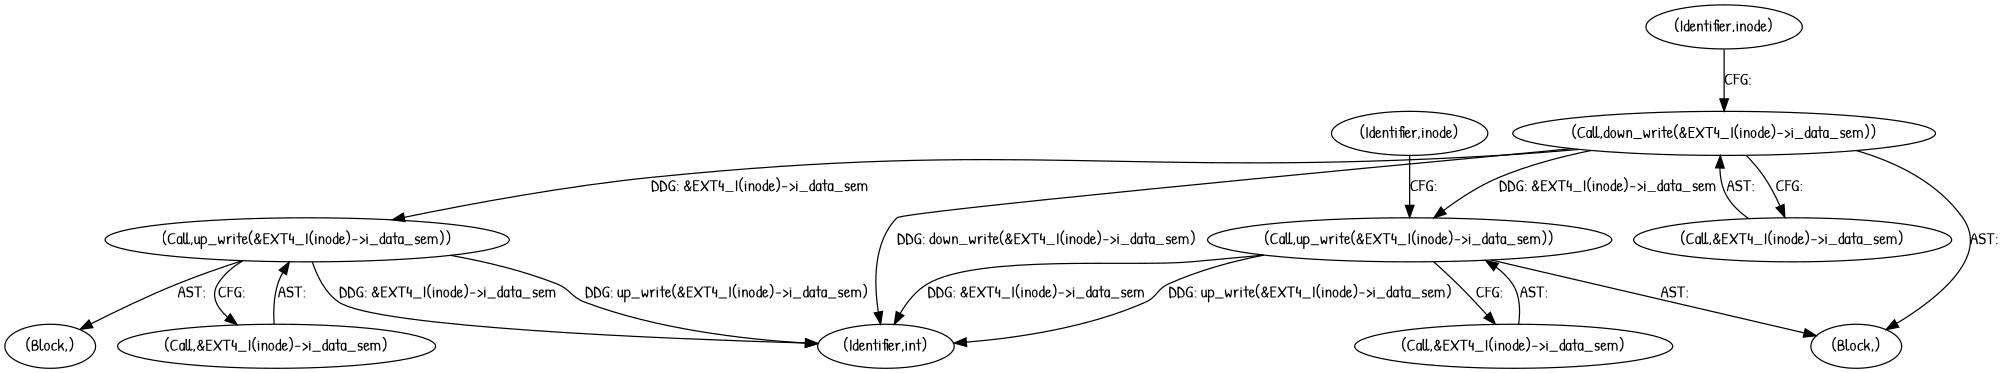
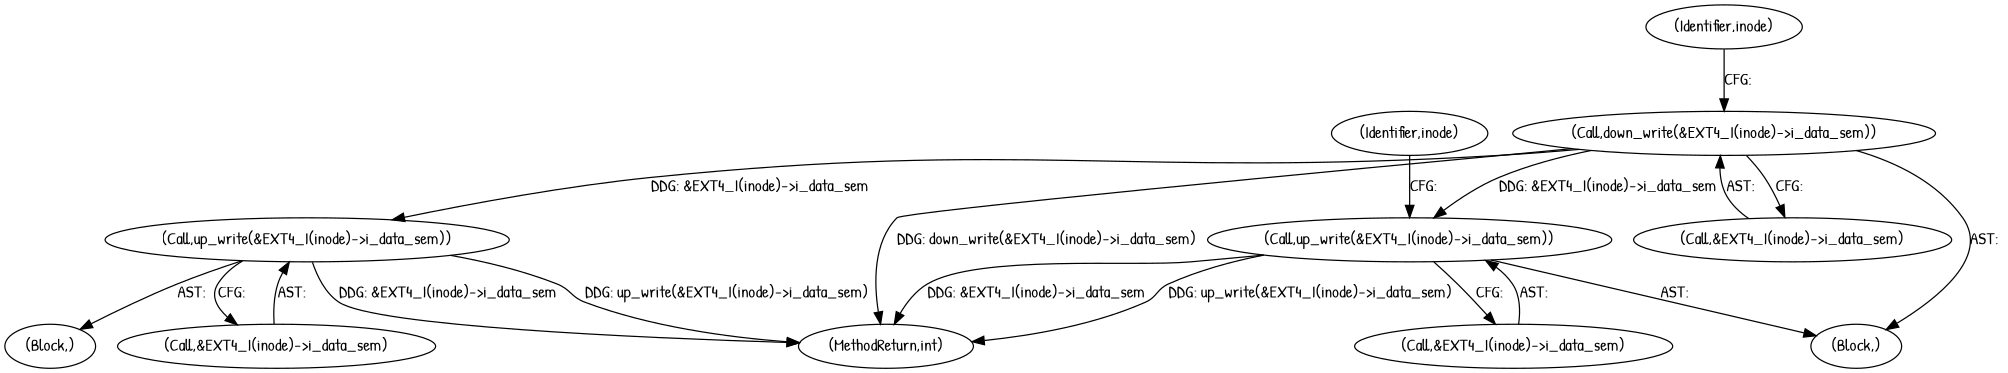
(886, 346) -> (886, 346)
